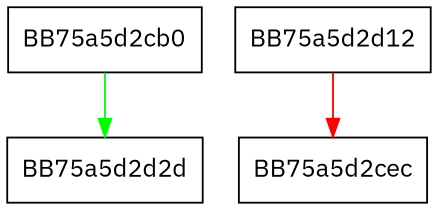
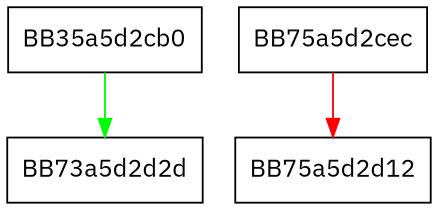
(105, 40) -> (105, 40)
(333, 96) -> (333, 96)
(105, 170) -> (105, 170)
